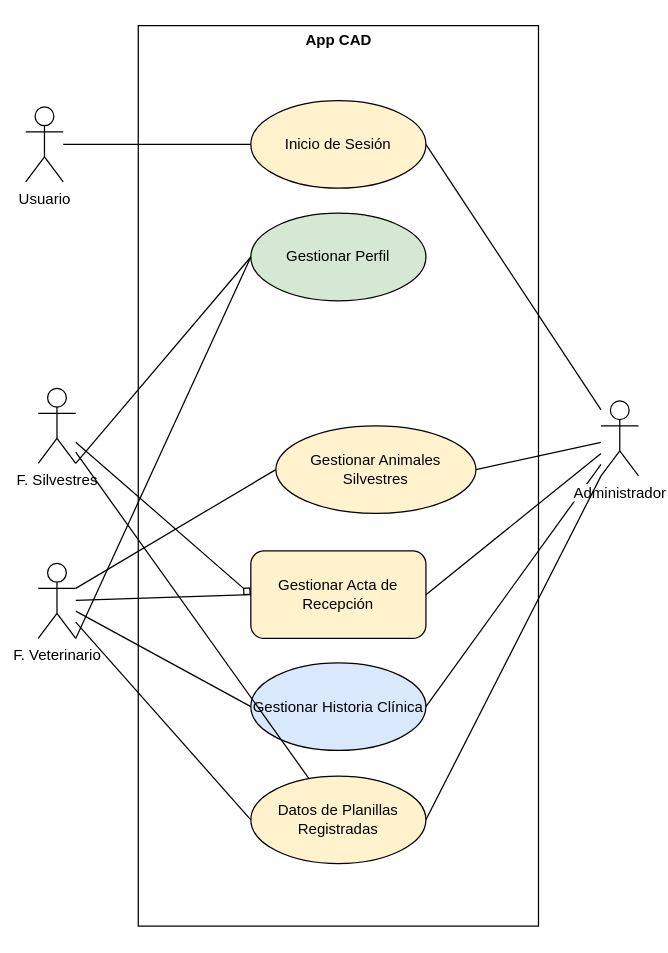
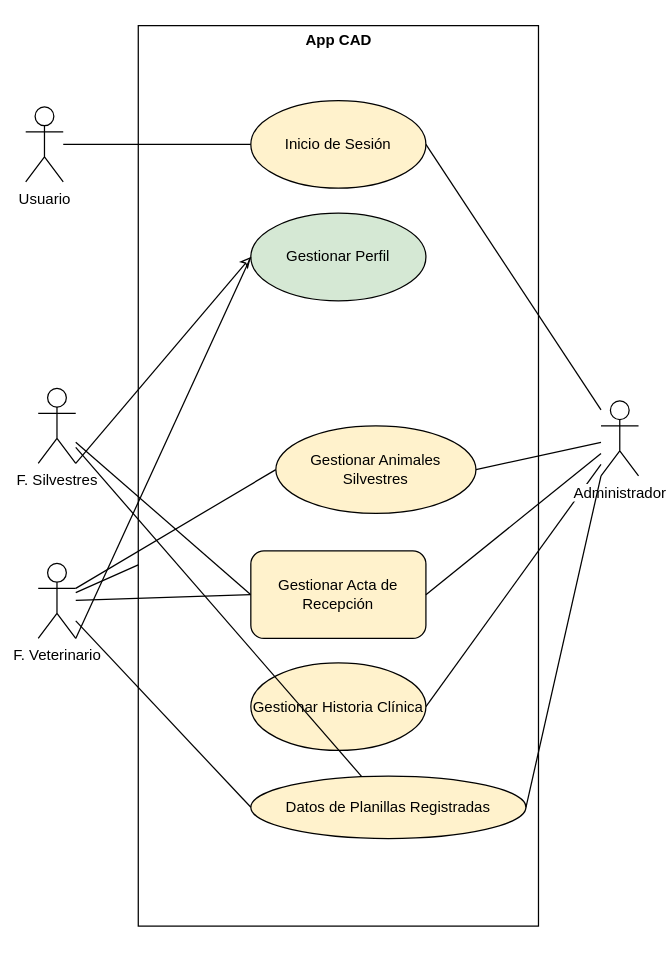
(84, 453) -> (84, 453)
(243, 587) -> (245, 590)
(163, 658) -> (107, 578)
(338, 706) -> (338, 706)
(338, 819) -> (388, 807)
